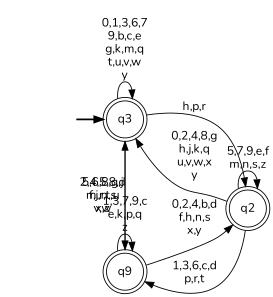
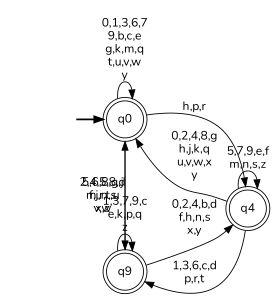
(125, 119) -> (125, 119)
(248, 209) -> (248, 209)
